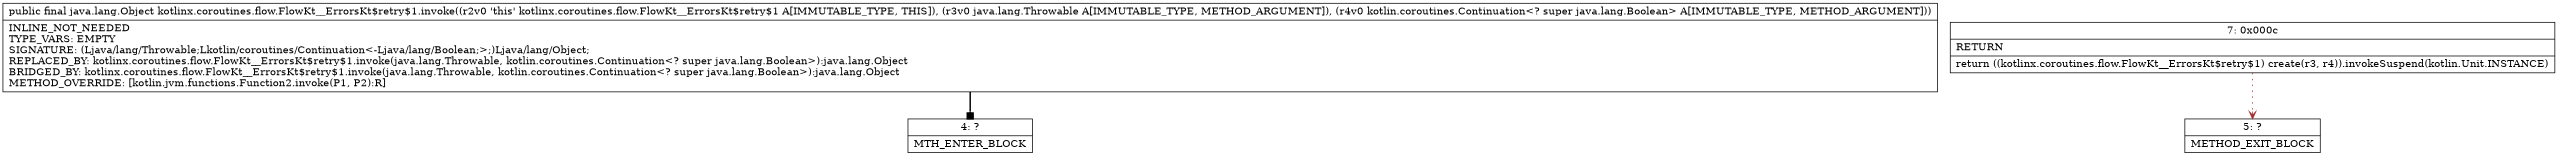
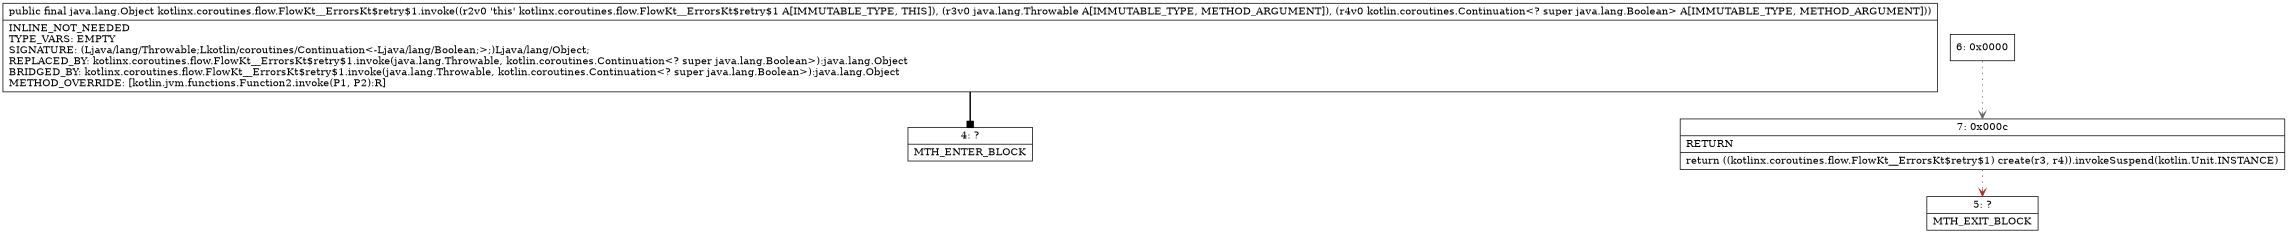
none -> (1982, 48)
(2253, 144) -> (1982, 221)
